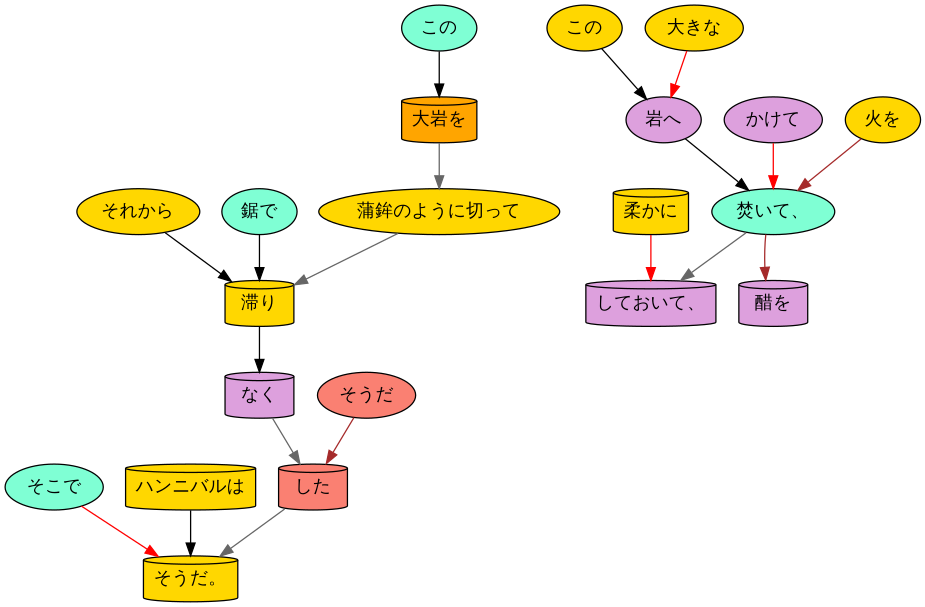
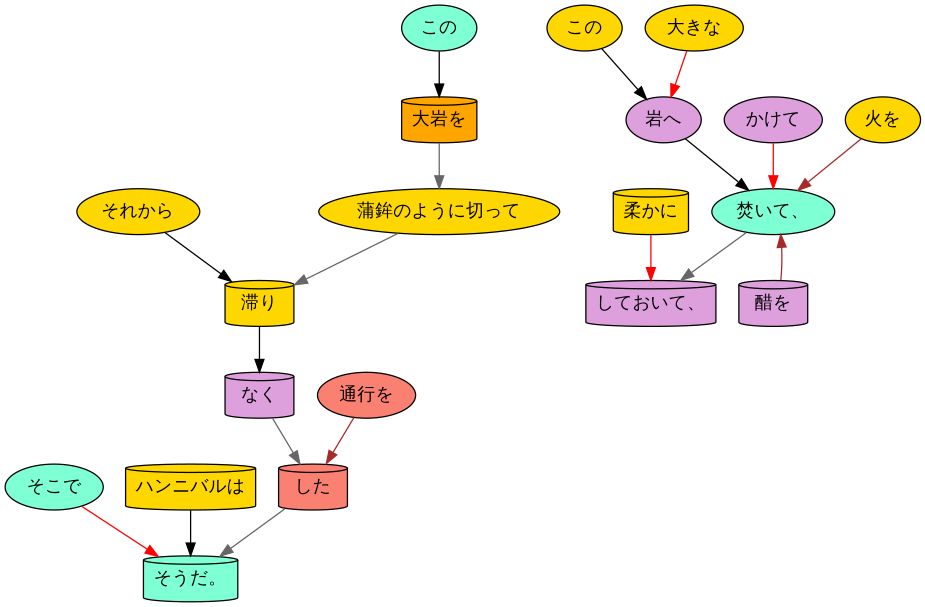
(259, 212) -> none
(765, 251) -> (782, 264)
(367, 395) -> (367, 395)
(191, 579) -> (191, 579)
